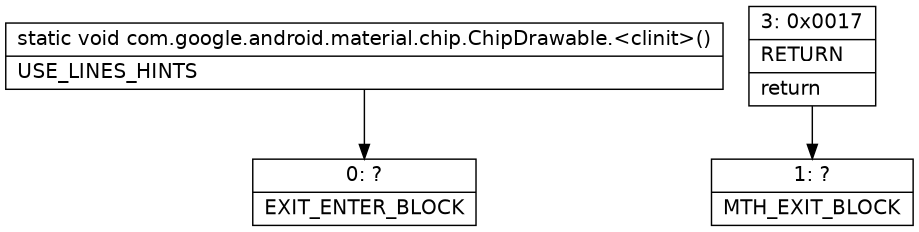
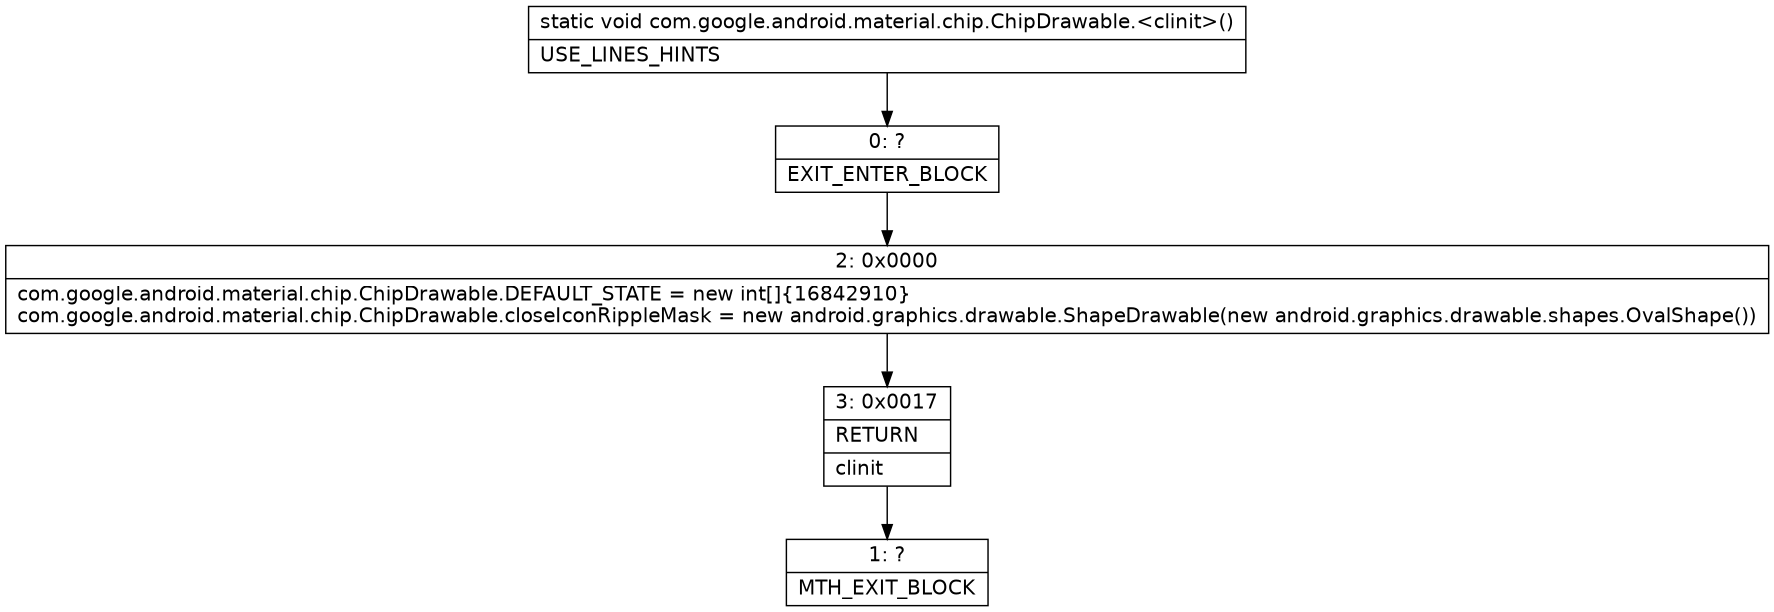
(791, 89) -> (860, 469)
none -> (887, 289)
